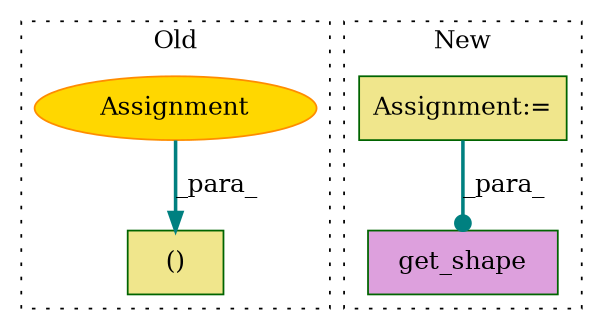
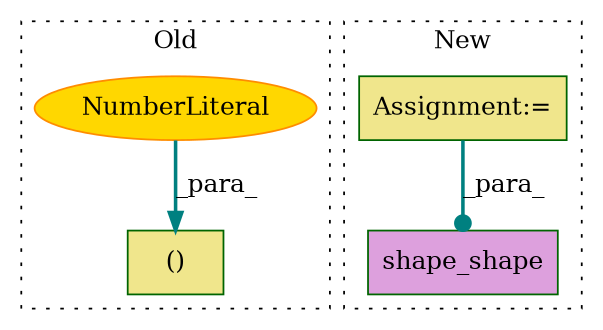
(176, 108) -> (176, 108)
(463, 262) -> (463, 262)
